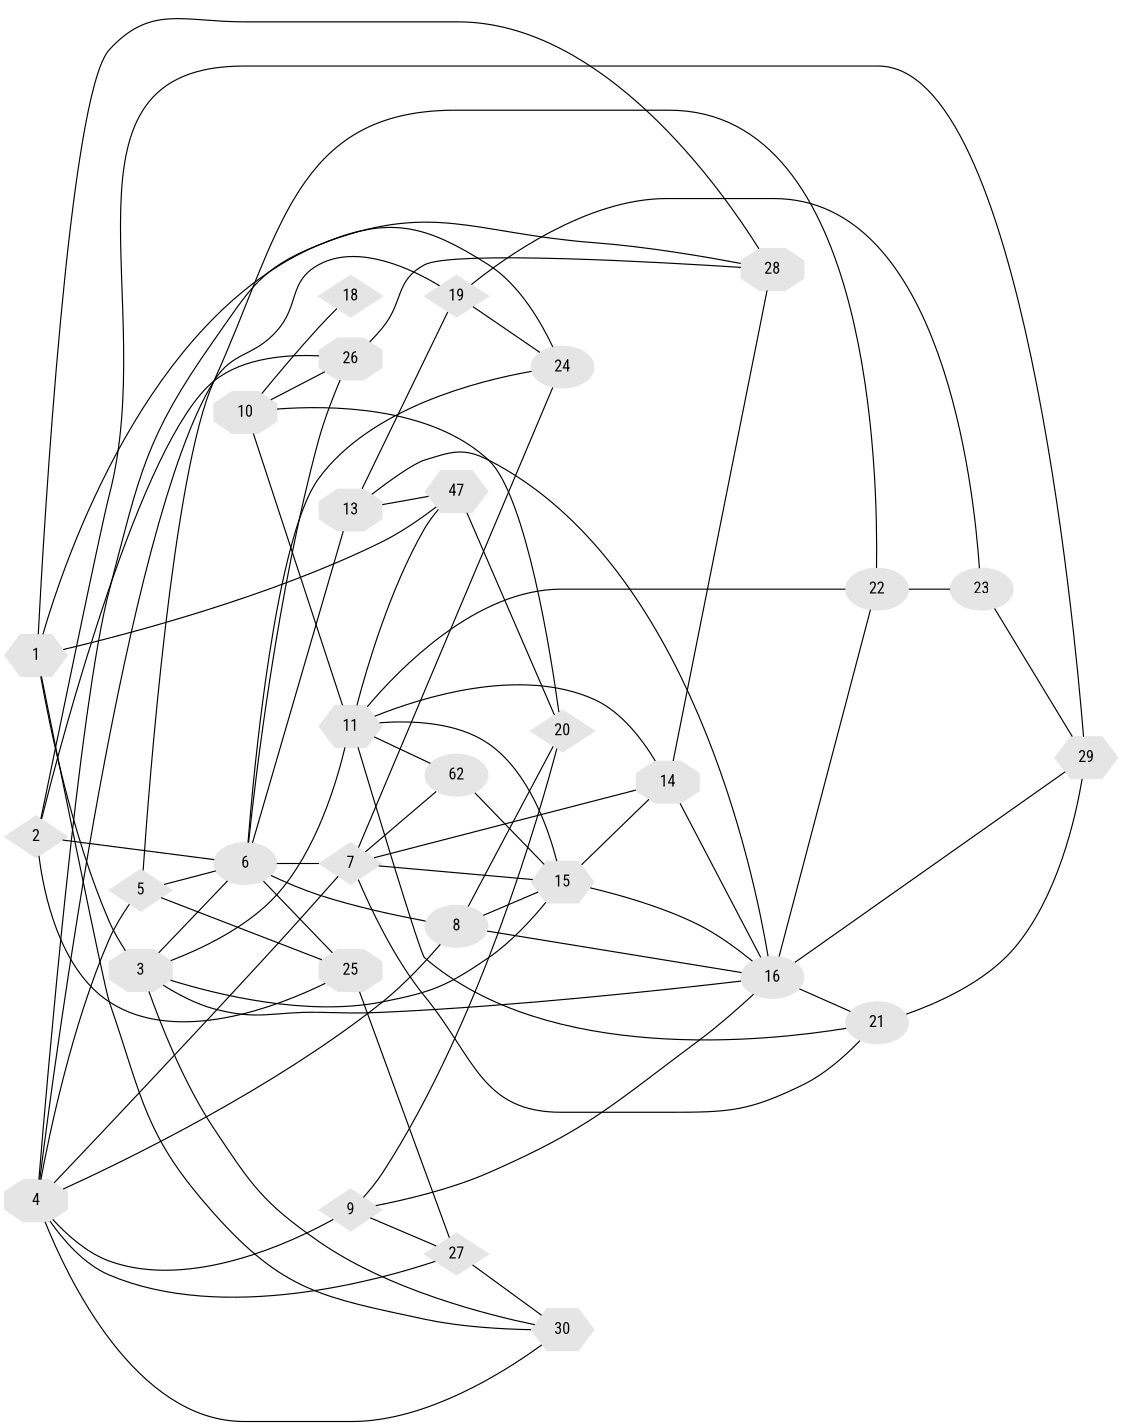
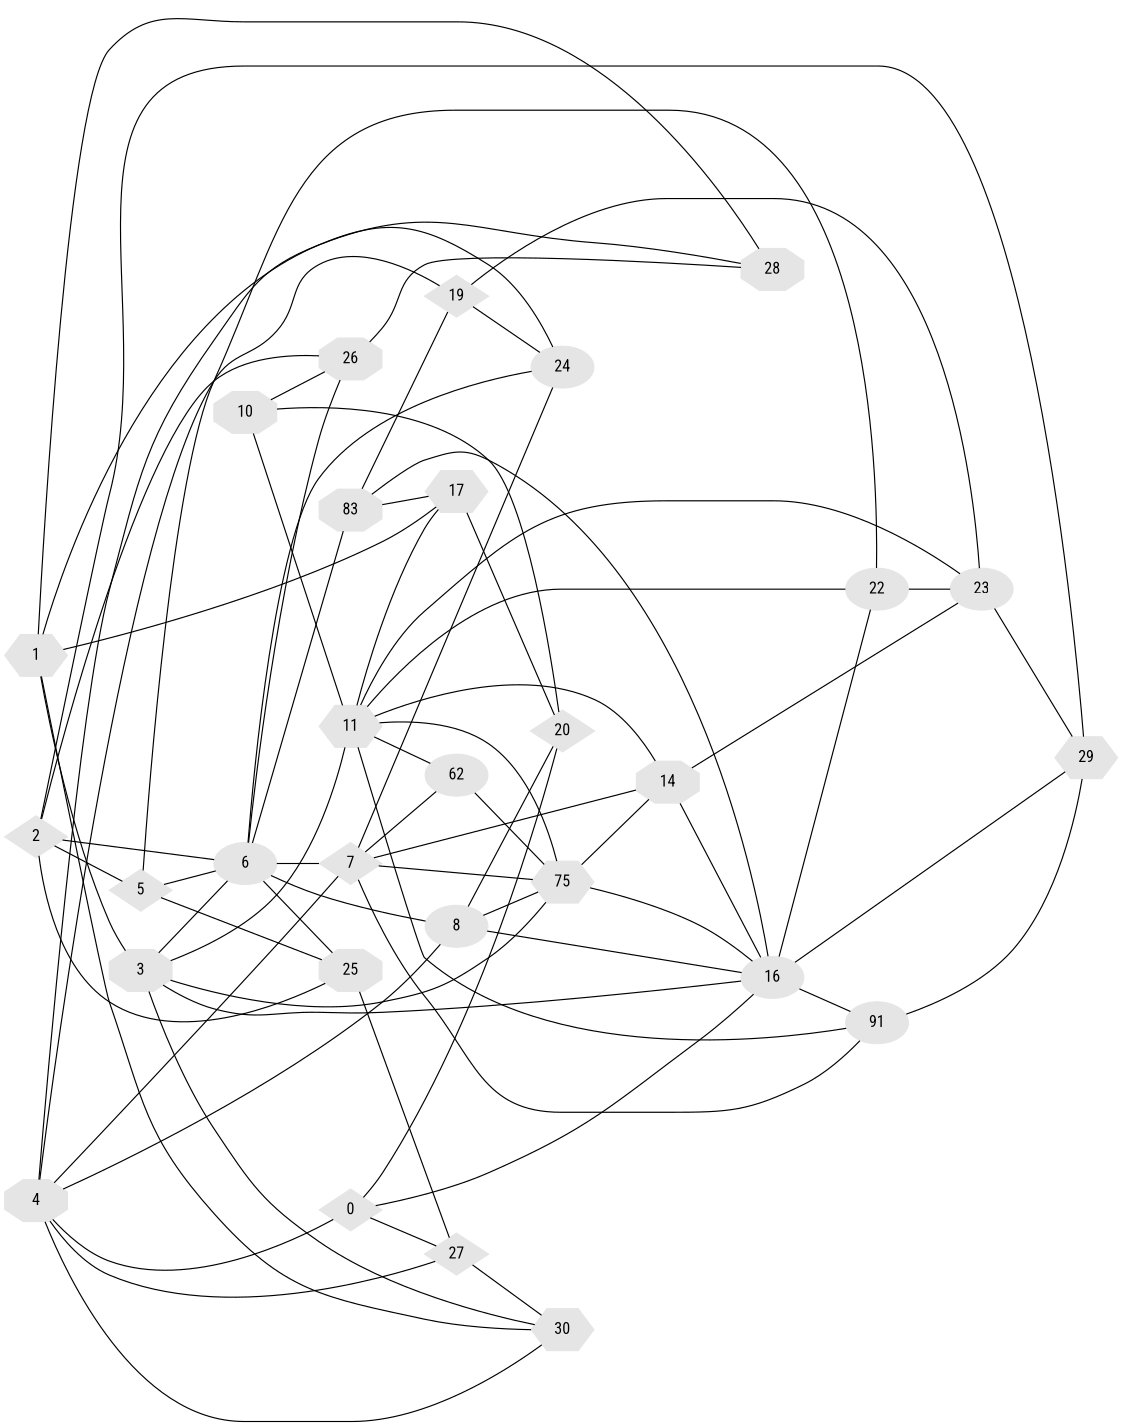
(351, 296) -> none
(457, 492) -> (457, 492)
none -> (627, 502)
(351, 510) -> (351, 510)
(720, 526) -> (825, 686)
(562, 882) -> (562, 882)
(877, 1023) -> (877, 1023)
(74, 1038) -> (97, 868)
(351, 1210) -> (351, 1210)
